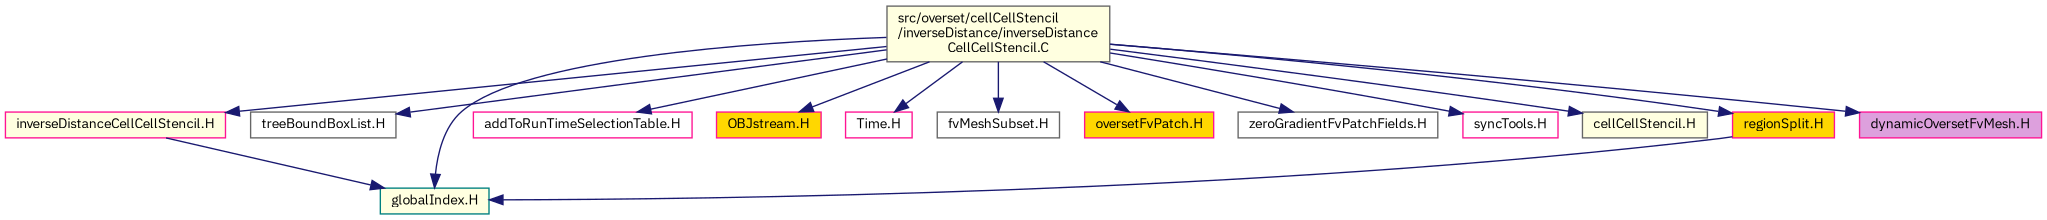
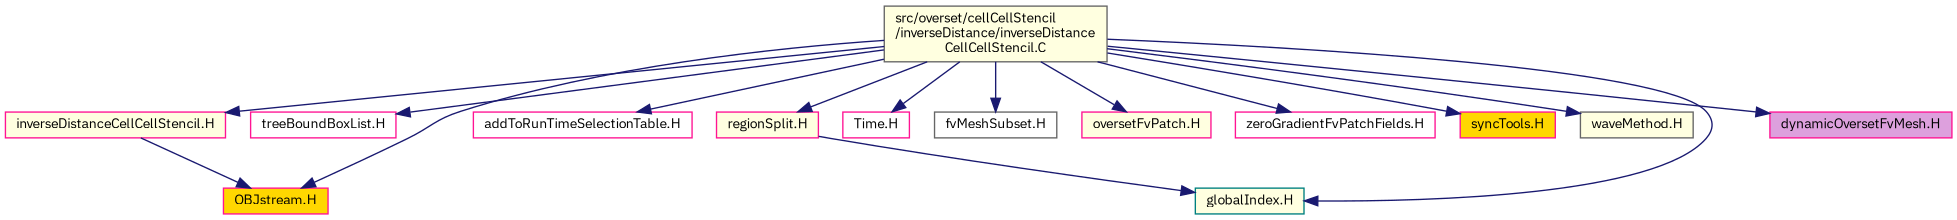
(323, 125) -> (323, 125)
(1149, 125) -> (1146, 125)
(1338, 125) -> (1335, 125)
(1510, 125) -> (1508, 125)
(1645, 125) -> (1637, 125)
(1783, 125) -> (767, 125)
(268, 161) -> (189, 160)
